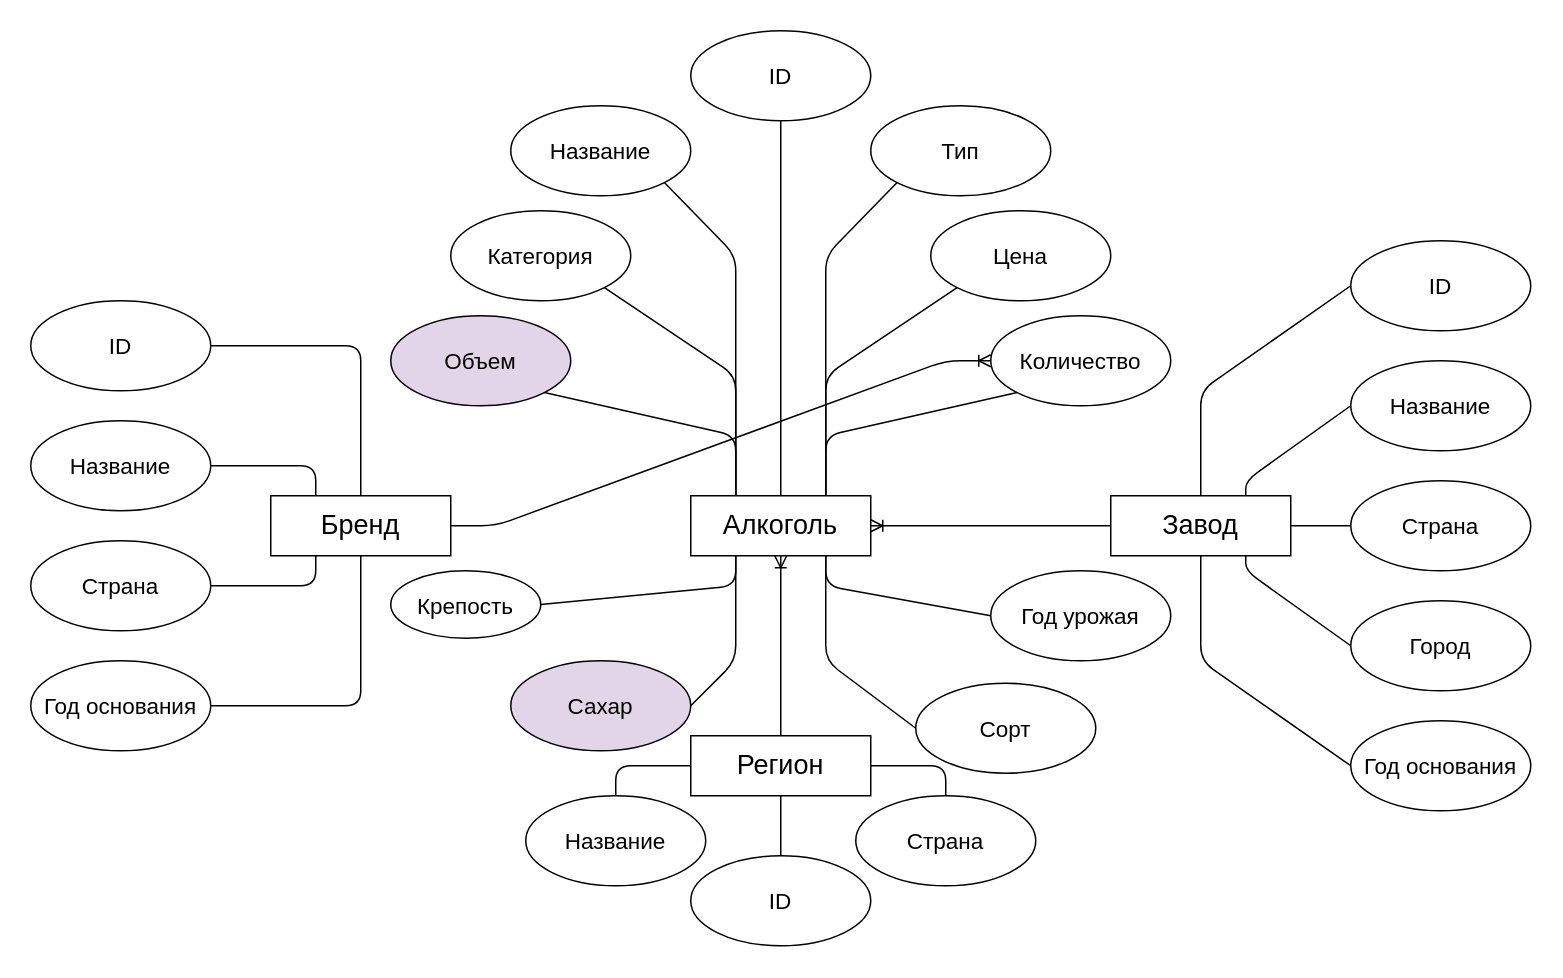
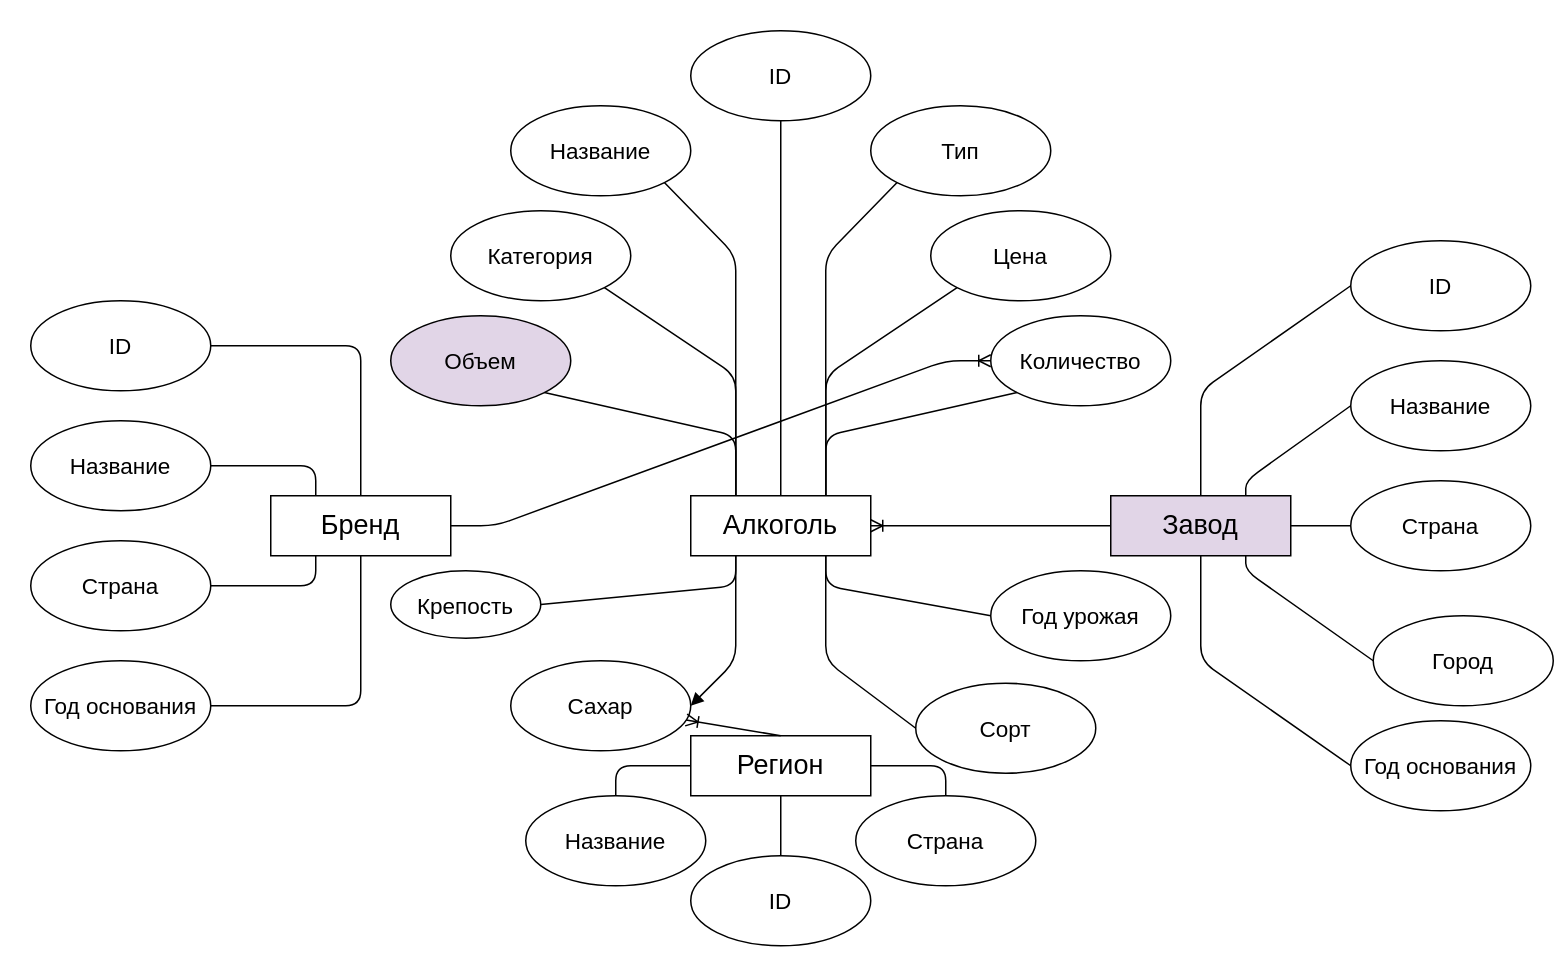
(1201, 526) -> (1201, 526)
(781, 646) -> (734, 728)
(1441, 646) -> (1463, 661)
(696, 700) -> (701, 696)
(601, 706) -> (601, 706)
